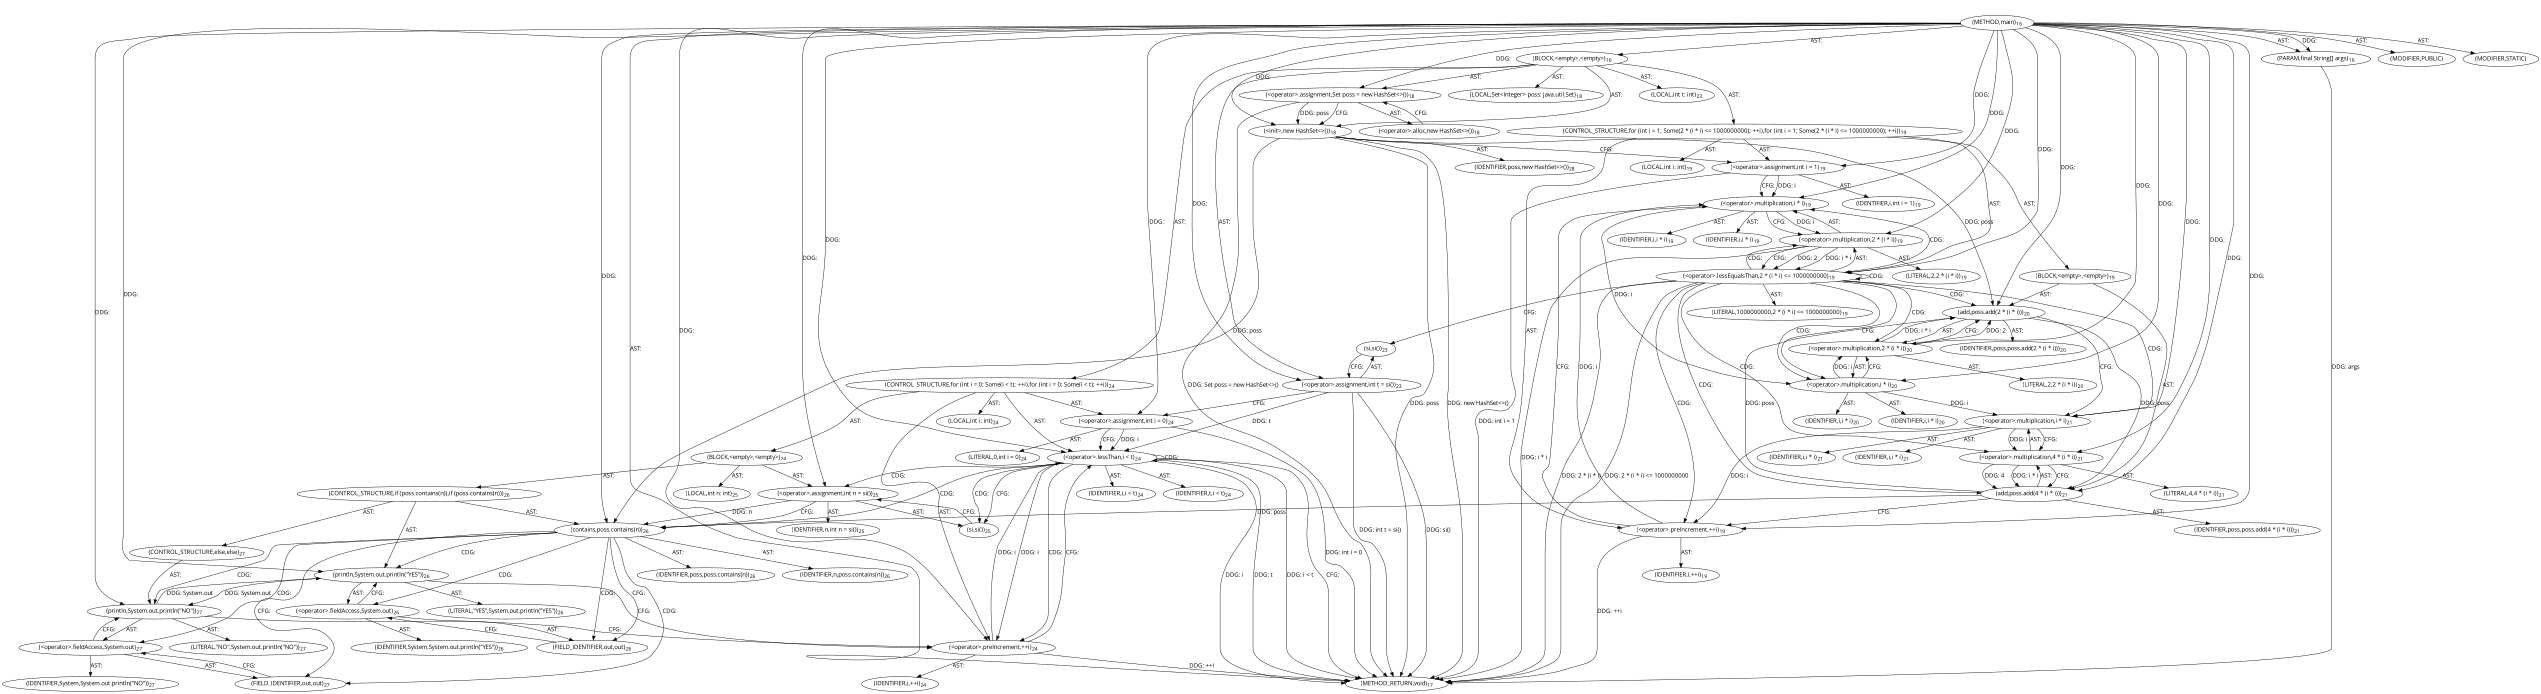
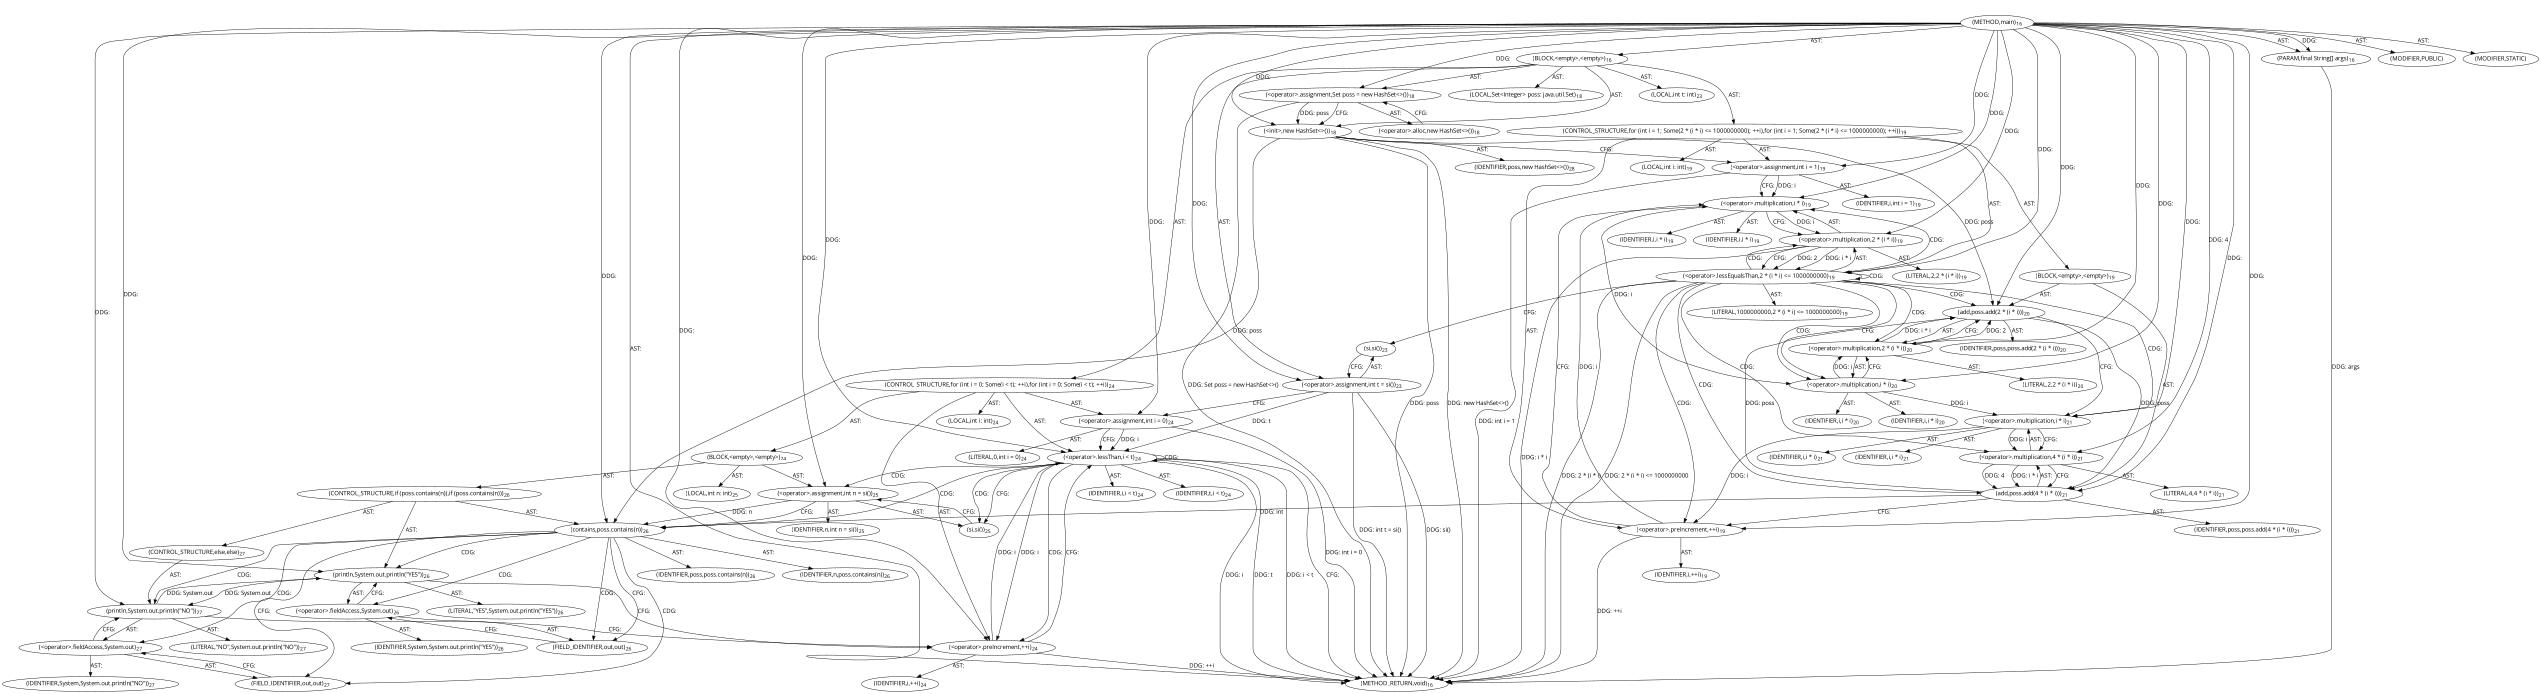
(2218, 240) -> (2218, 240)
(1272, 512) -> (1272, 512)
(1430, 683) -> (1430, 683)
